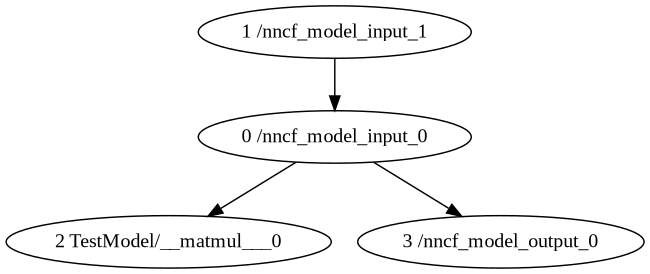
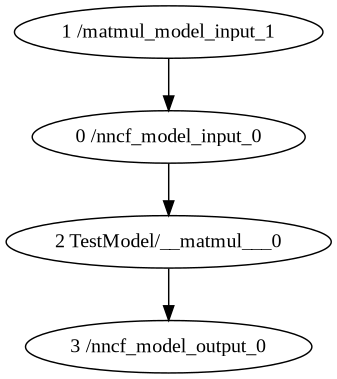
(335, 32) -> (169, 32)
(411, 185) -> (169, 287)
